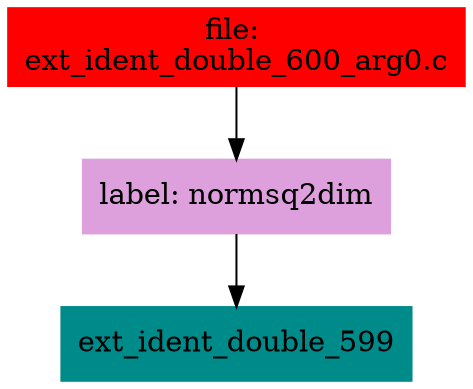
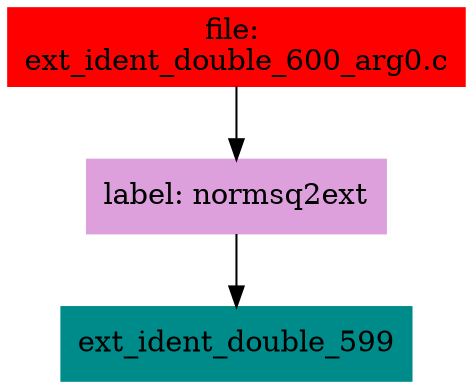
(236, 197) -> (236, 197)
